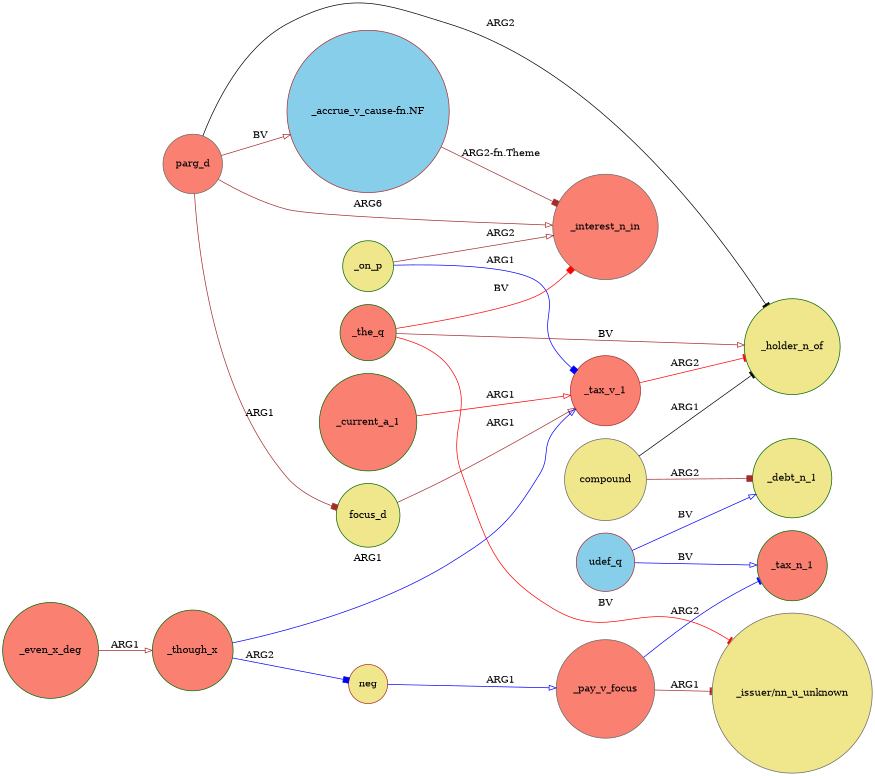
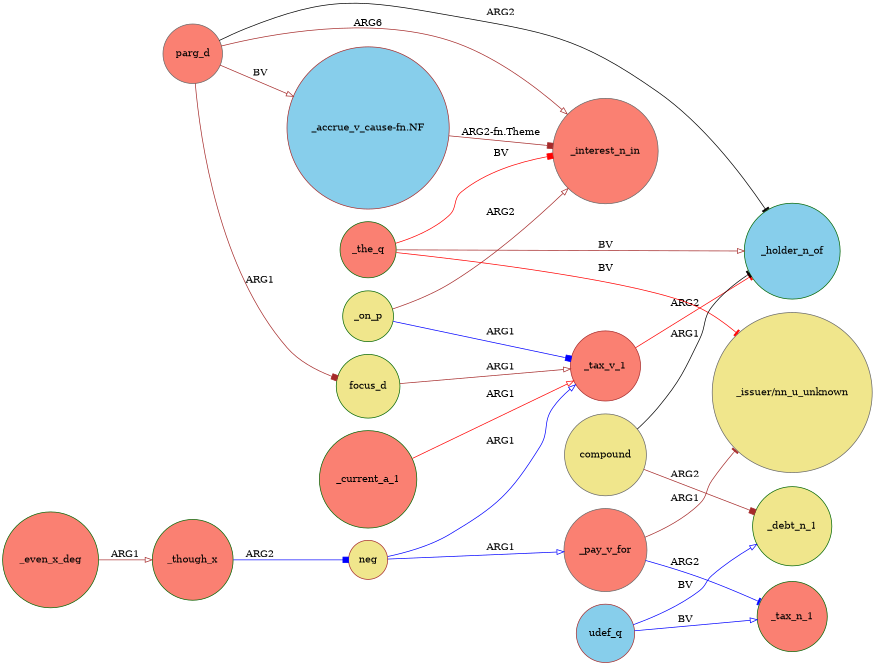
(792, 347) -> (792, 251)
(435, 572) -> (502, 497)
(605, 689) -> (605, 550)
